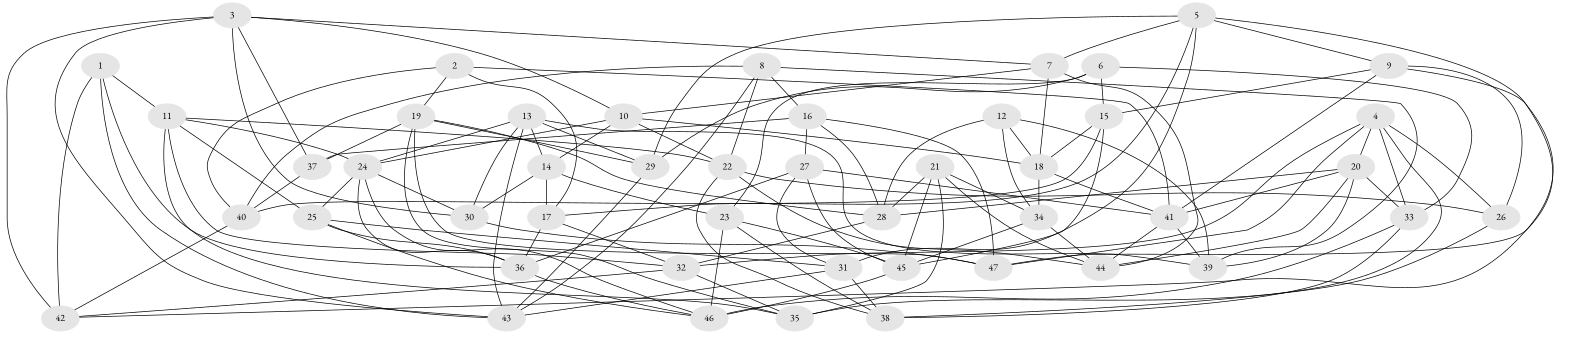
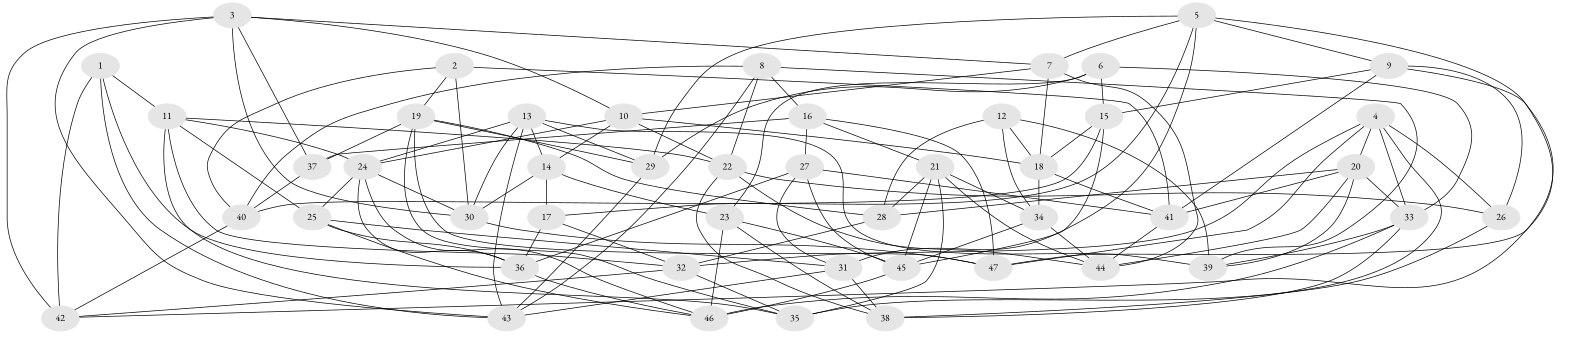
(561, 113) -> (463, 154)
(857, 160) -> (859, 137)
(1189, 243) -> (1328, 244)
